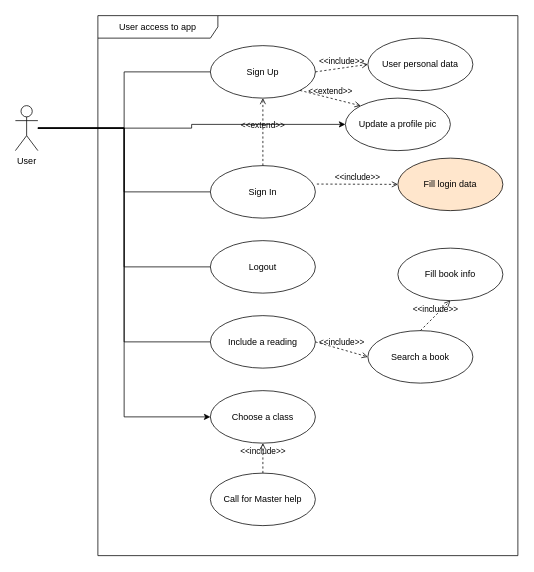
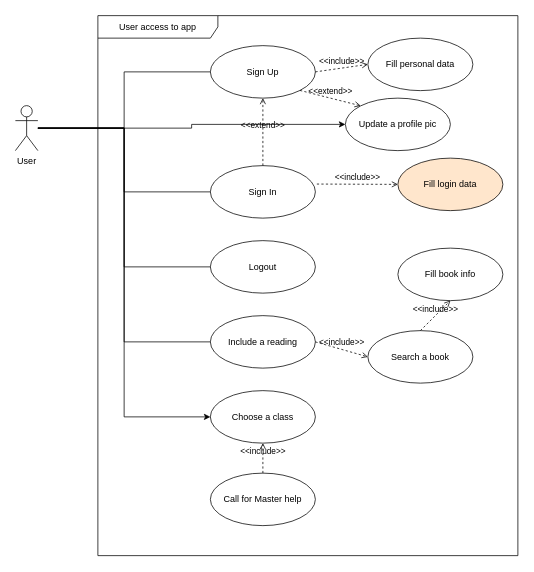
(420, 64) -> (420, 64)
